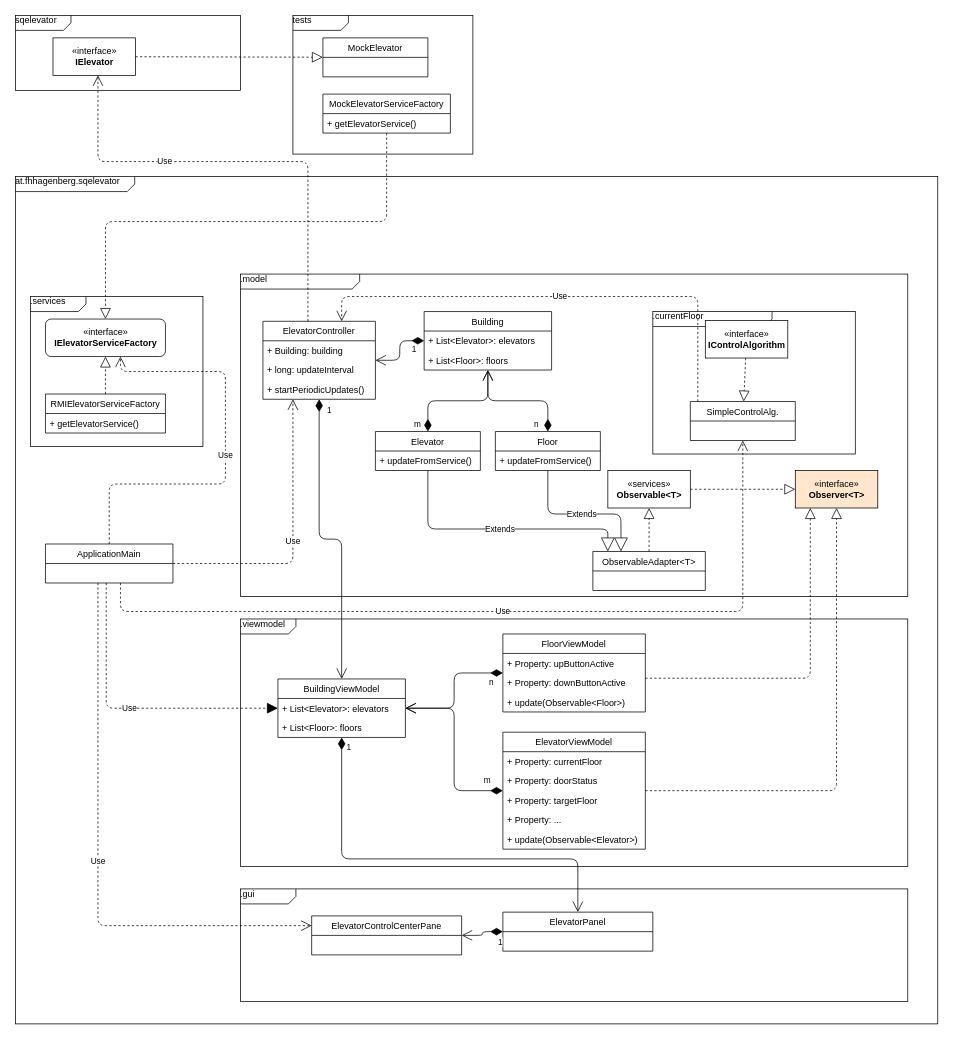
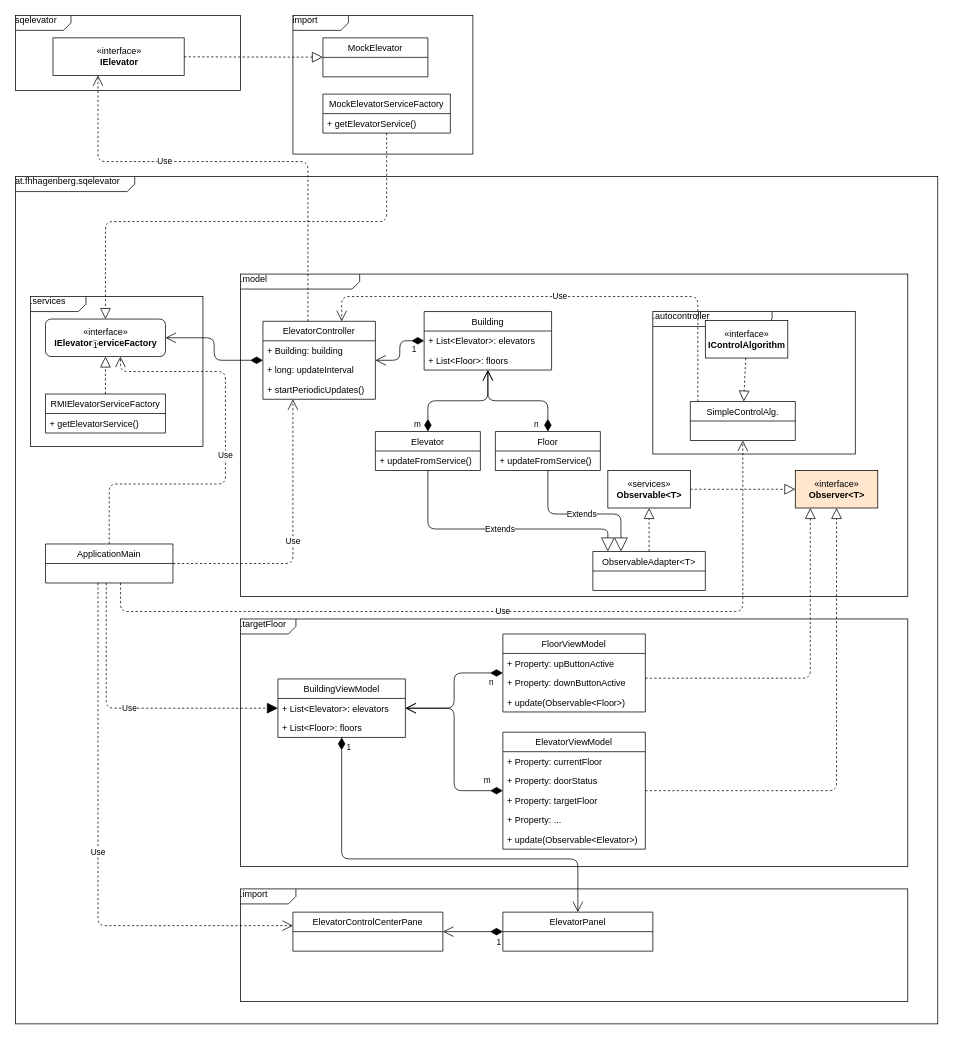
(305, 15) -> (307, 15)
(94, 57) -> (119, 57)
(683, 312) -> (687, 312)
(342, 597) -> (214, 344)
(262, 619) -> (268, 619)
(248, 889) -> (256, 889)
(387, 936) -> (368, 932)
